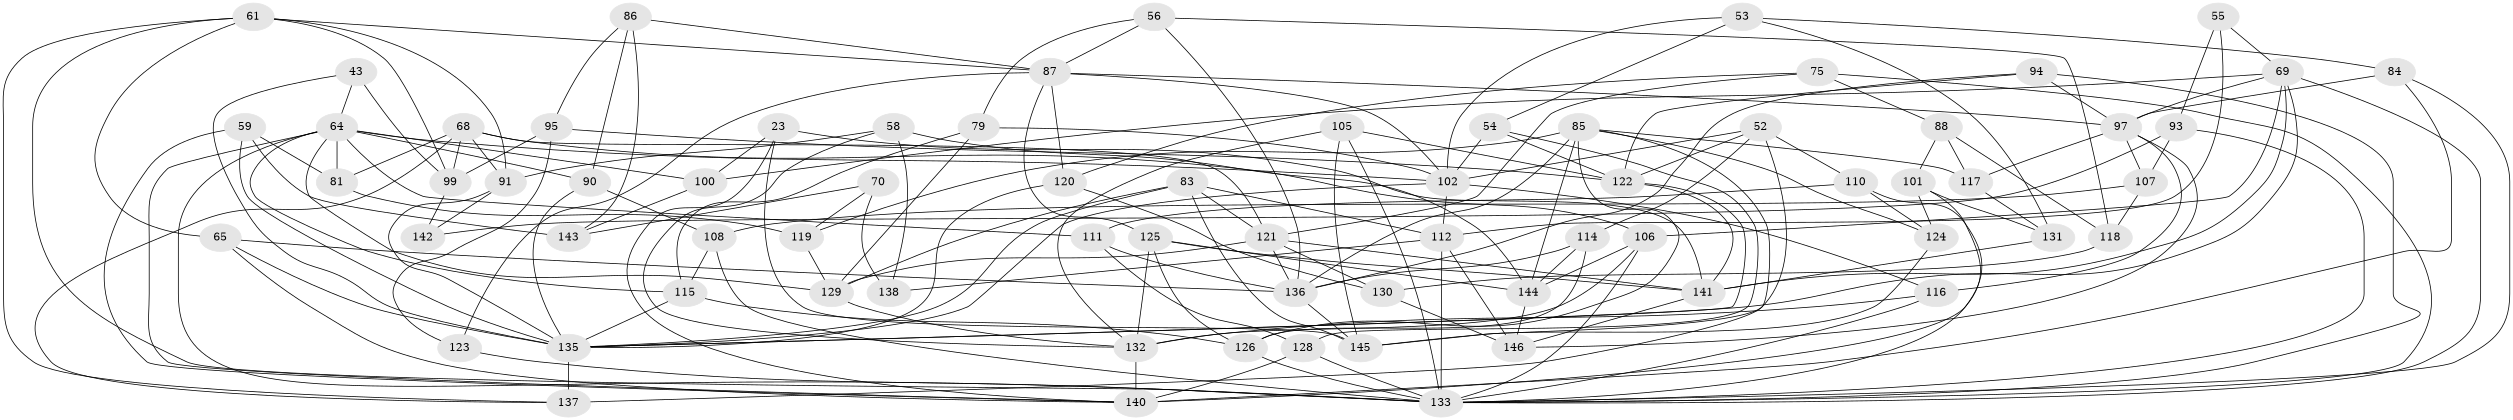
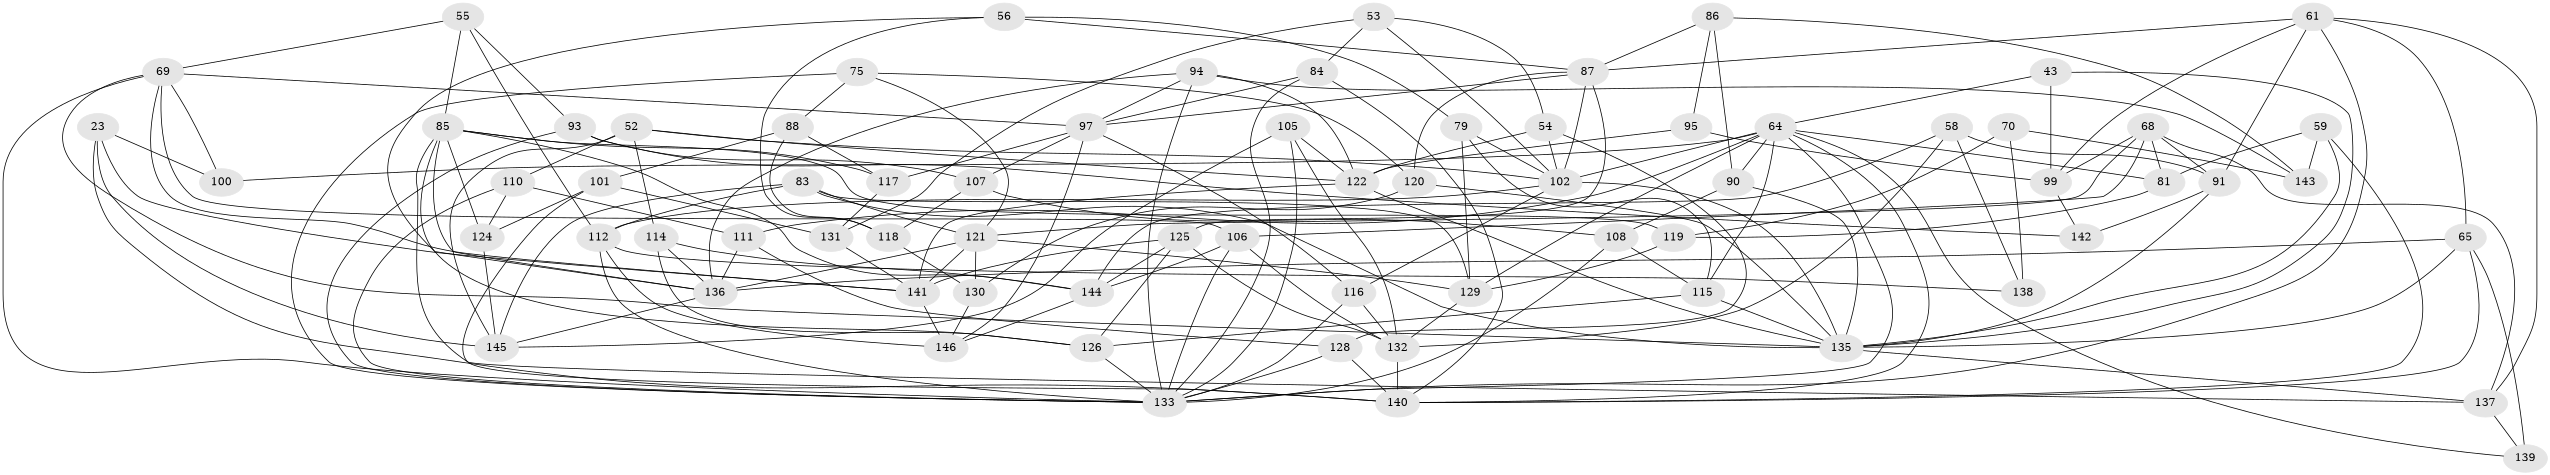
none -> (453, 72)
(652, 204) -> (1761, 87)
(460, 348) -> none
none -> (2525, 458)
